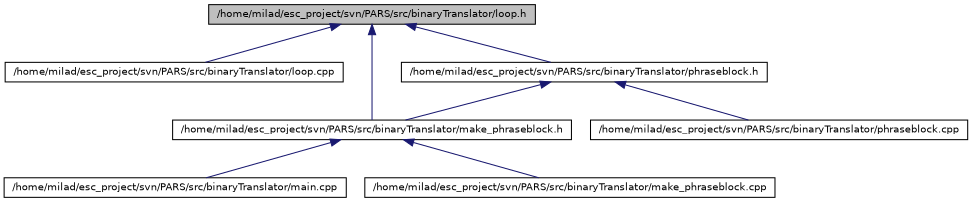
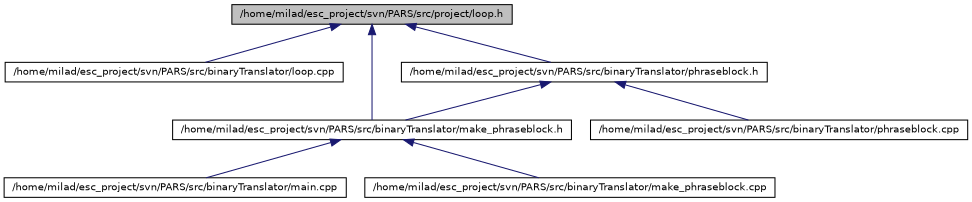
(372, 14) -> (372, 14)
